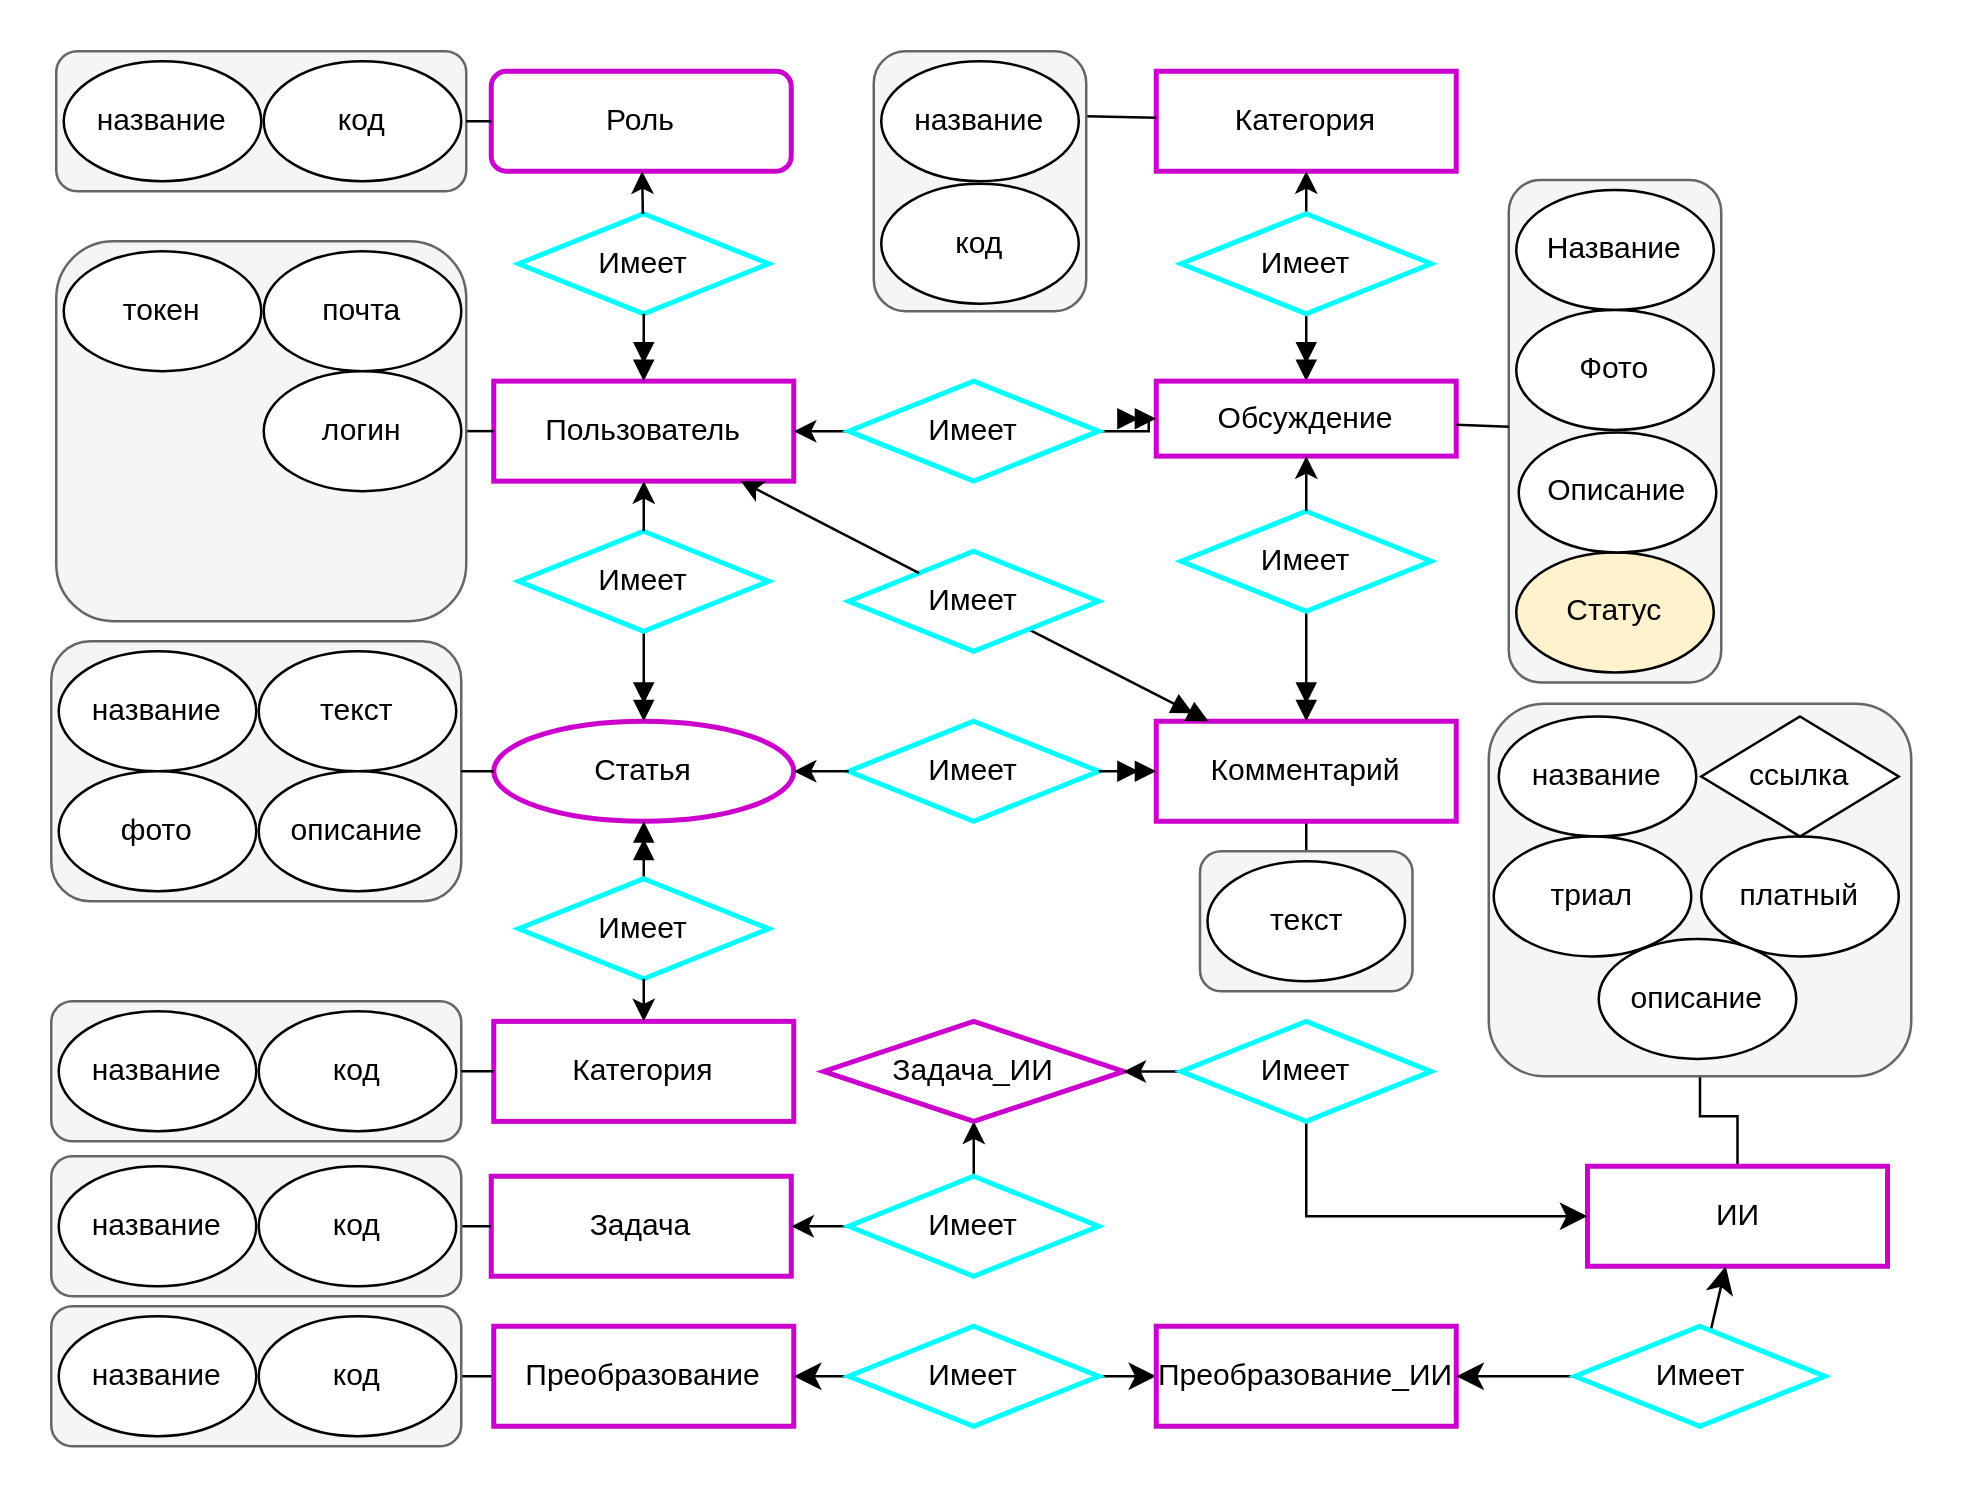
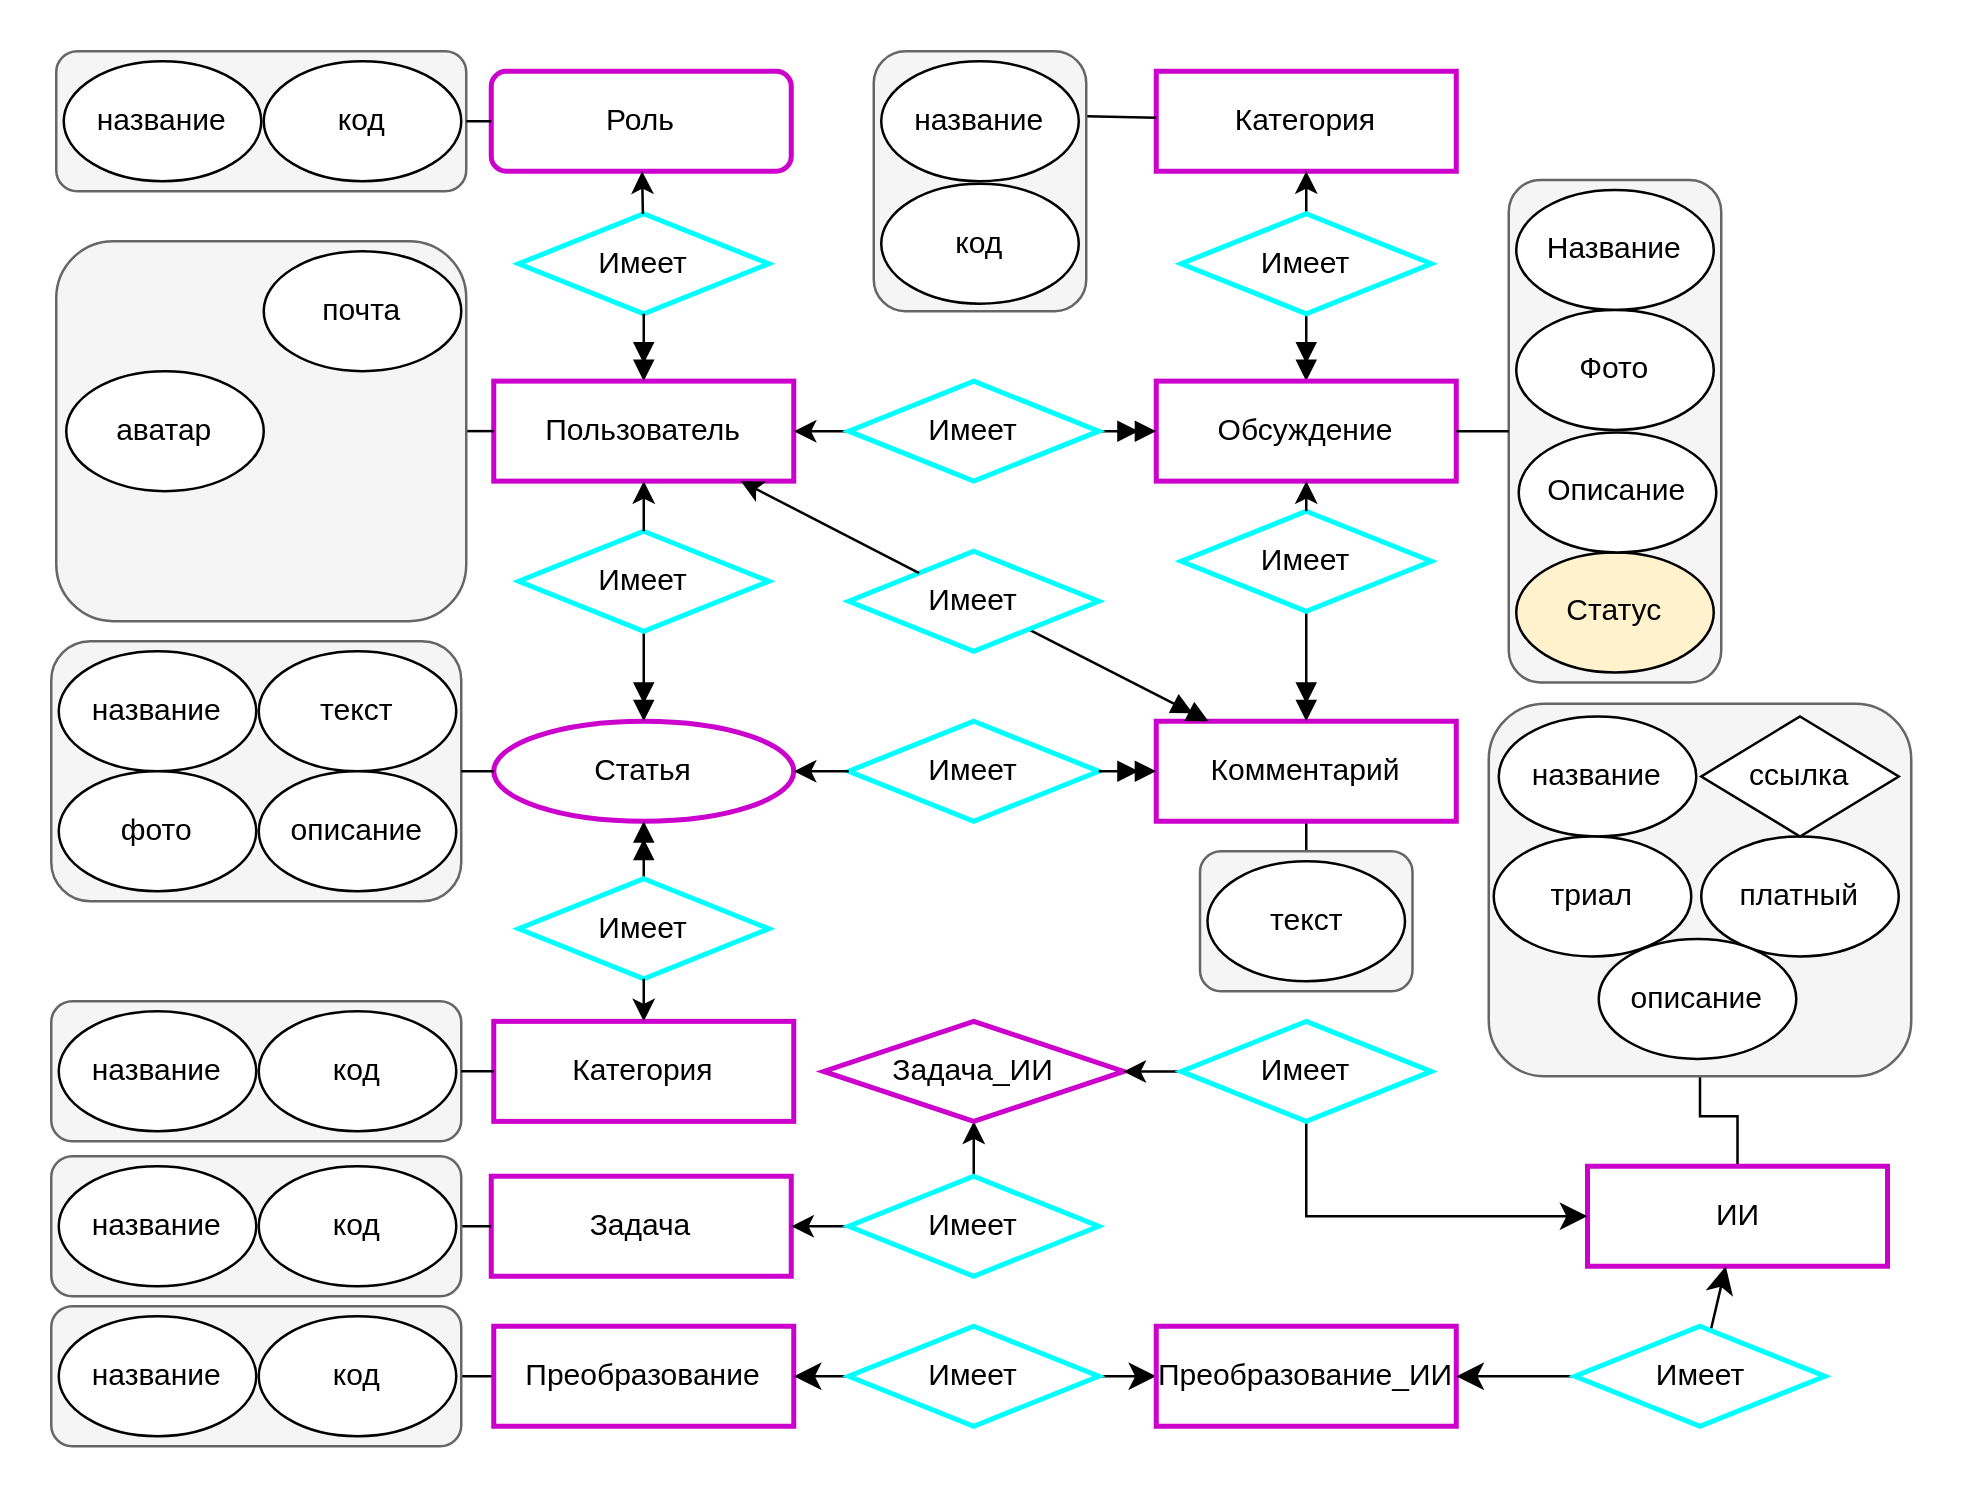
(163, 311) -> none
(1306, 419) -> (1306, 431)
none -> (165, 431)
(363, 431) -> none
